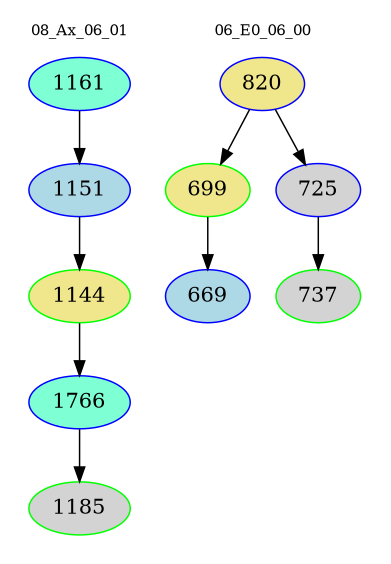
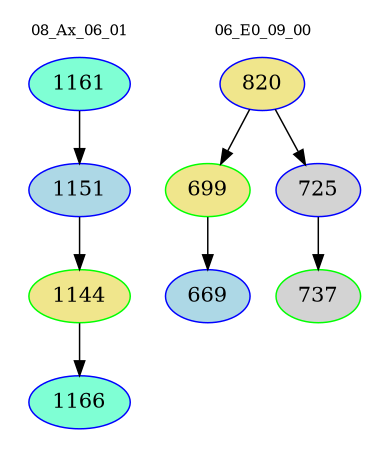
(263, 32) -> (263, 32)
(80, 402) -> (80, 402)
(80, 508) -> none
